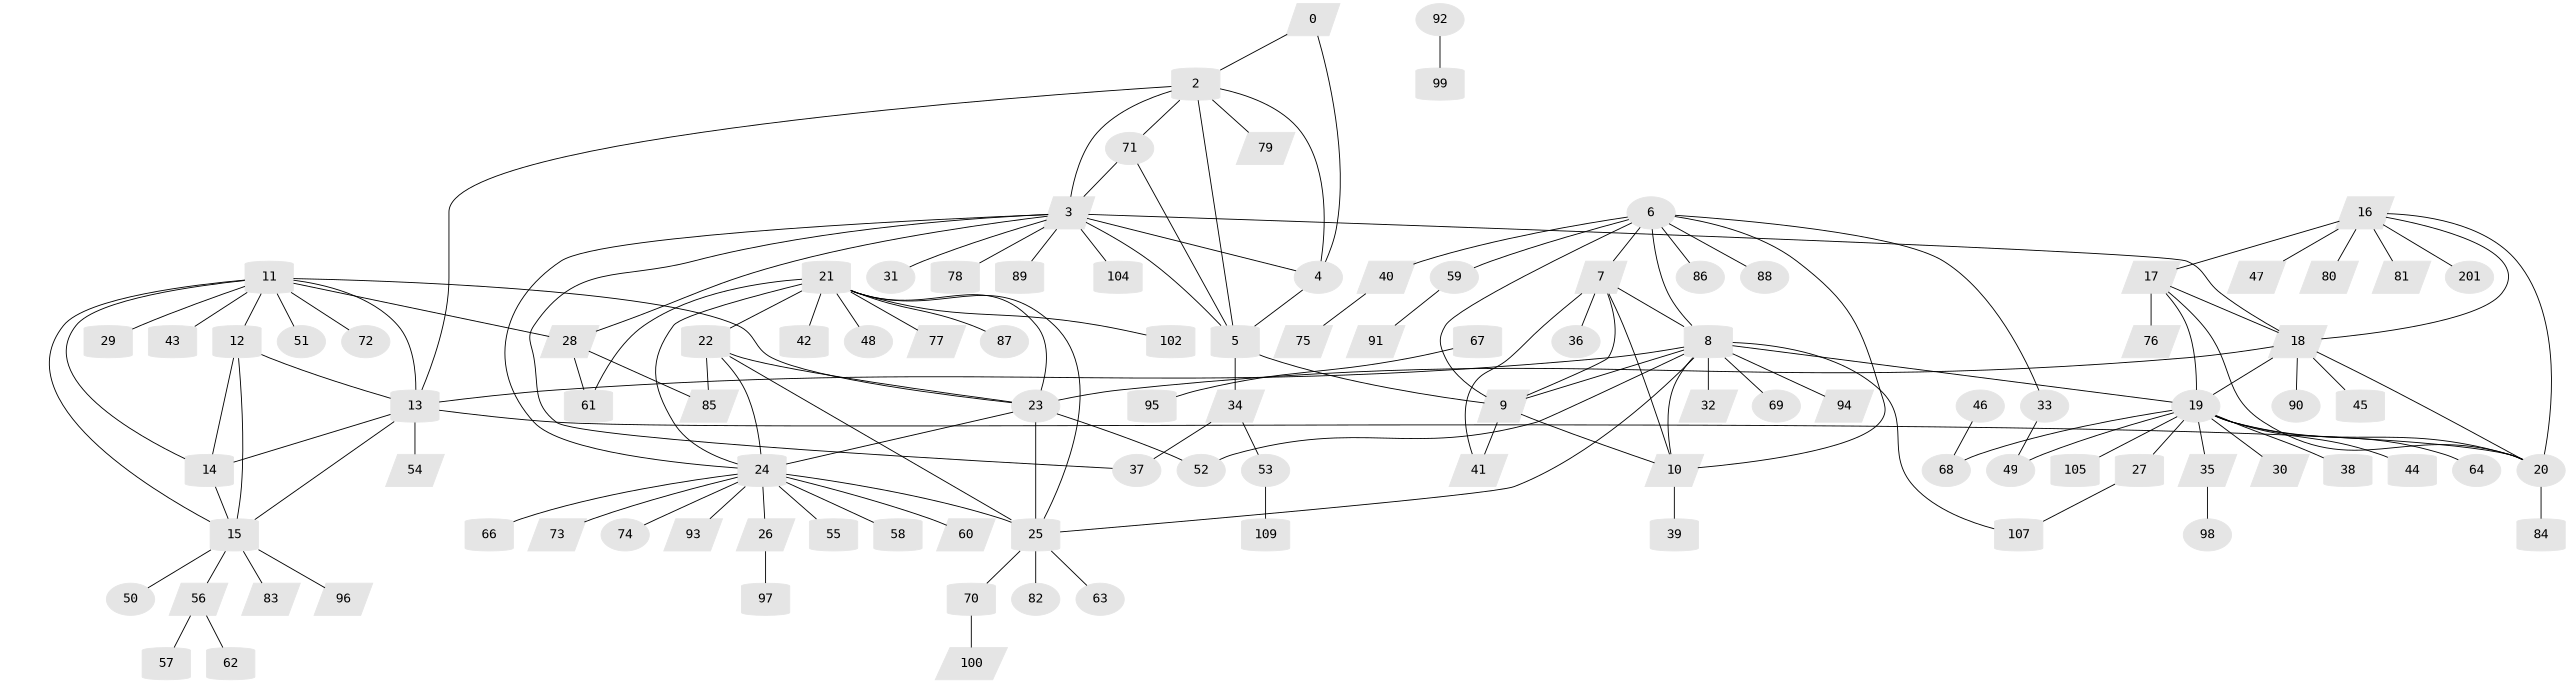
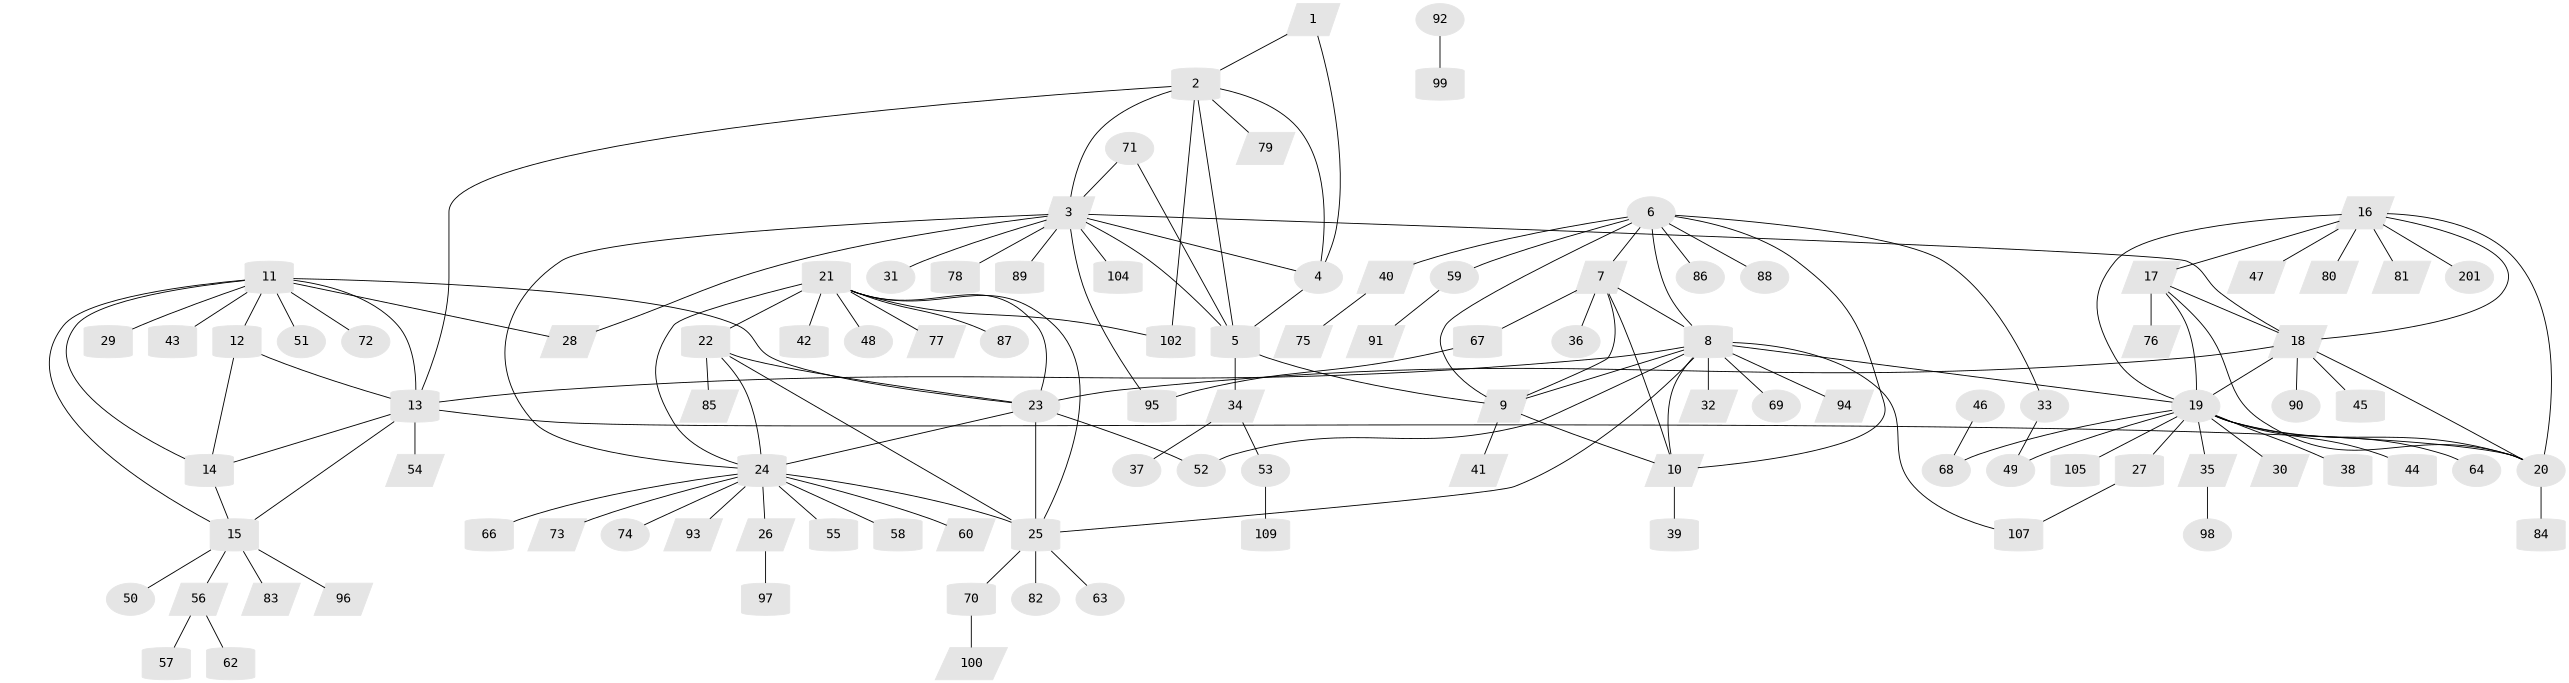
(1313, 20) -> (1313, 20)
(1161, 117) -> (1184, 207)
none -> (2139, 246)
(534, 357) -> (1095, 314)
(1510, 358) -> (1539, 309)
(639, 374) -> none
(588, 406) -> none
(243, 439) -> none
